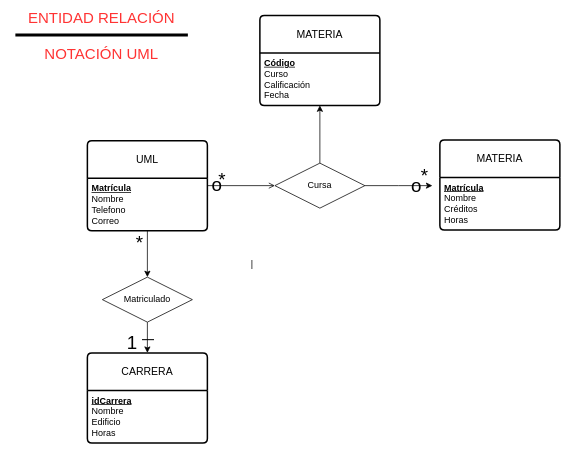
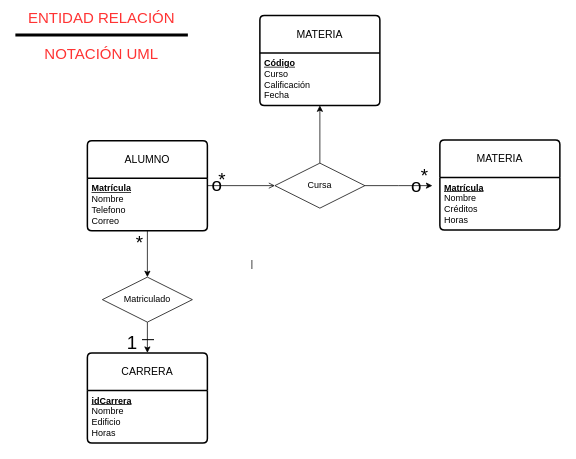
(147, 159) -> (147, 159)
